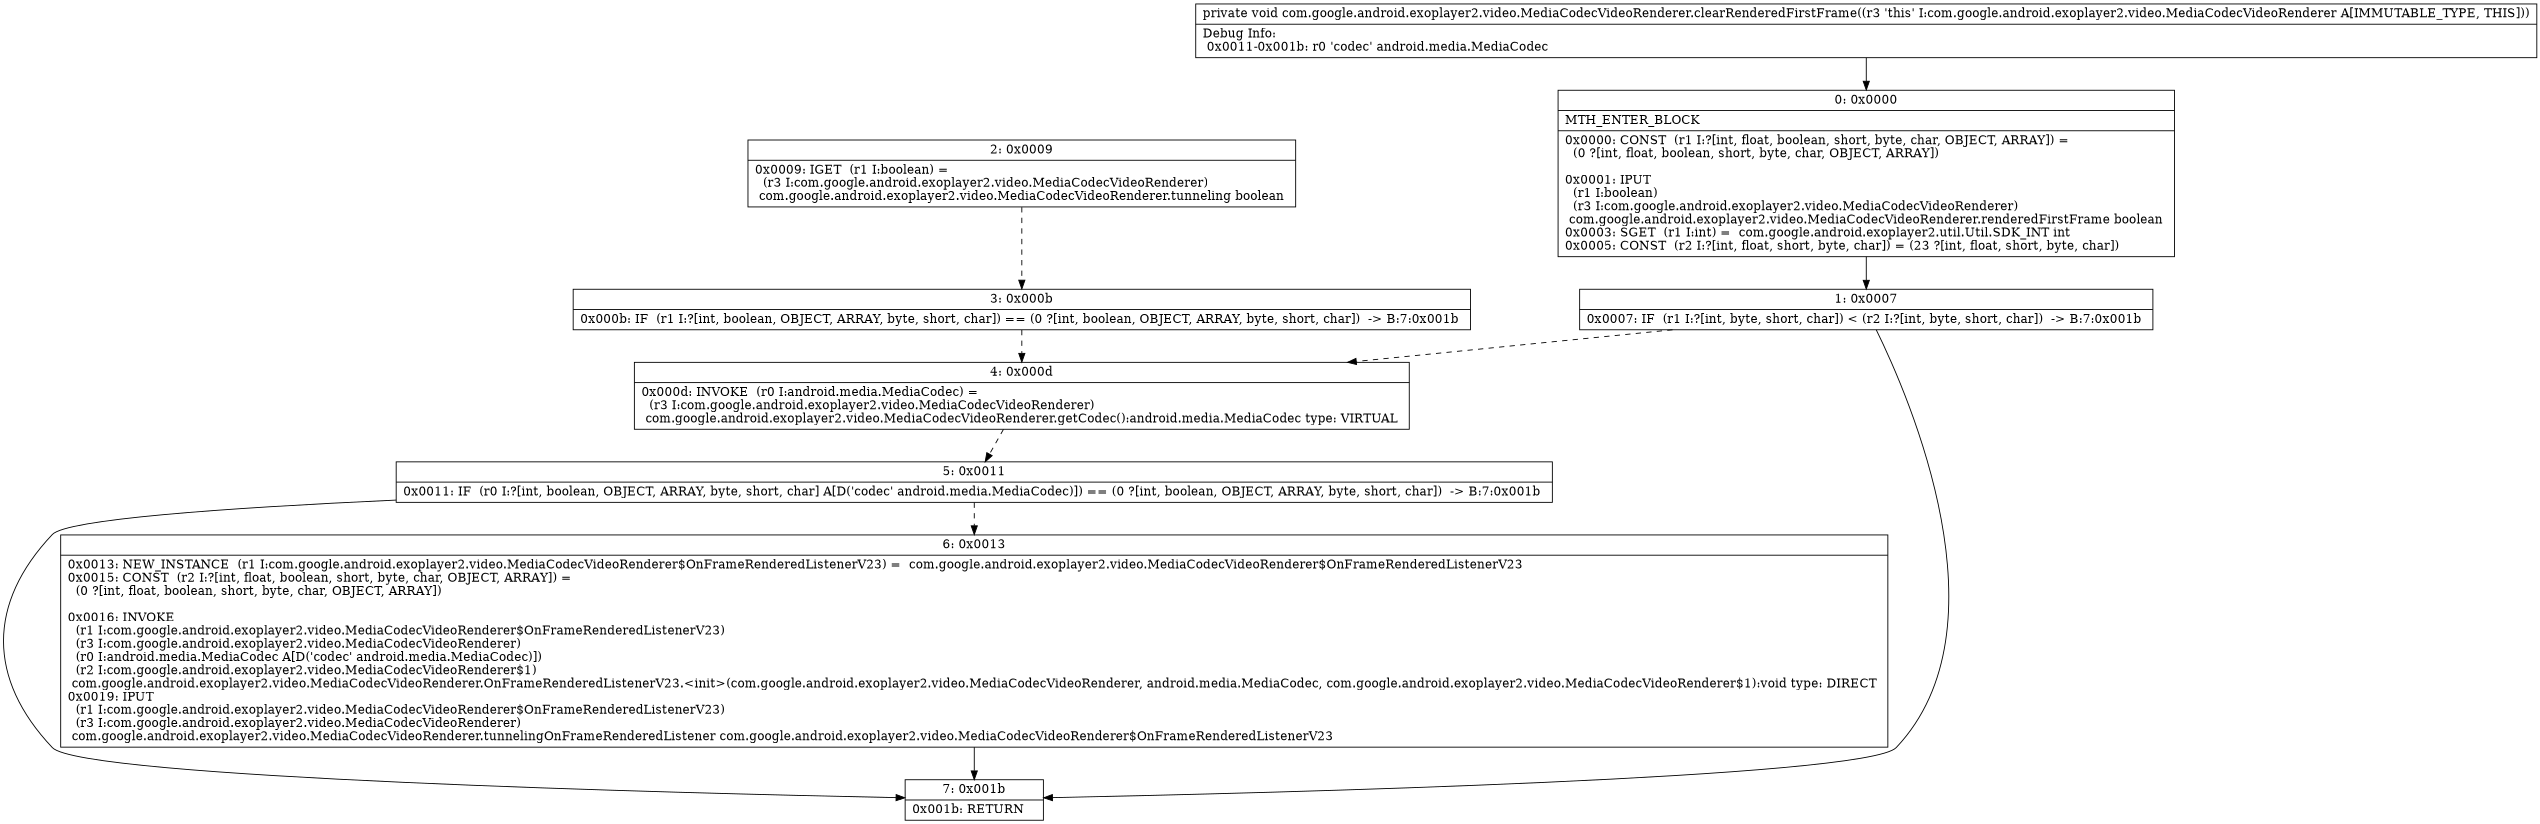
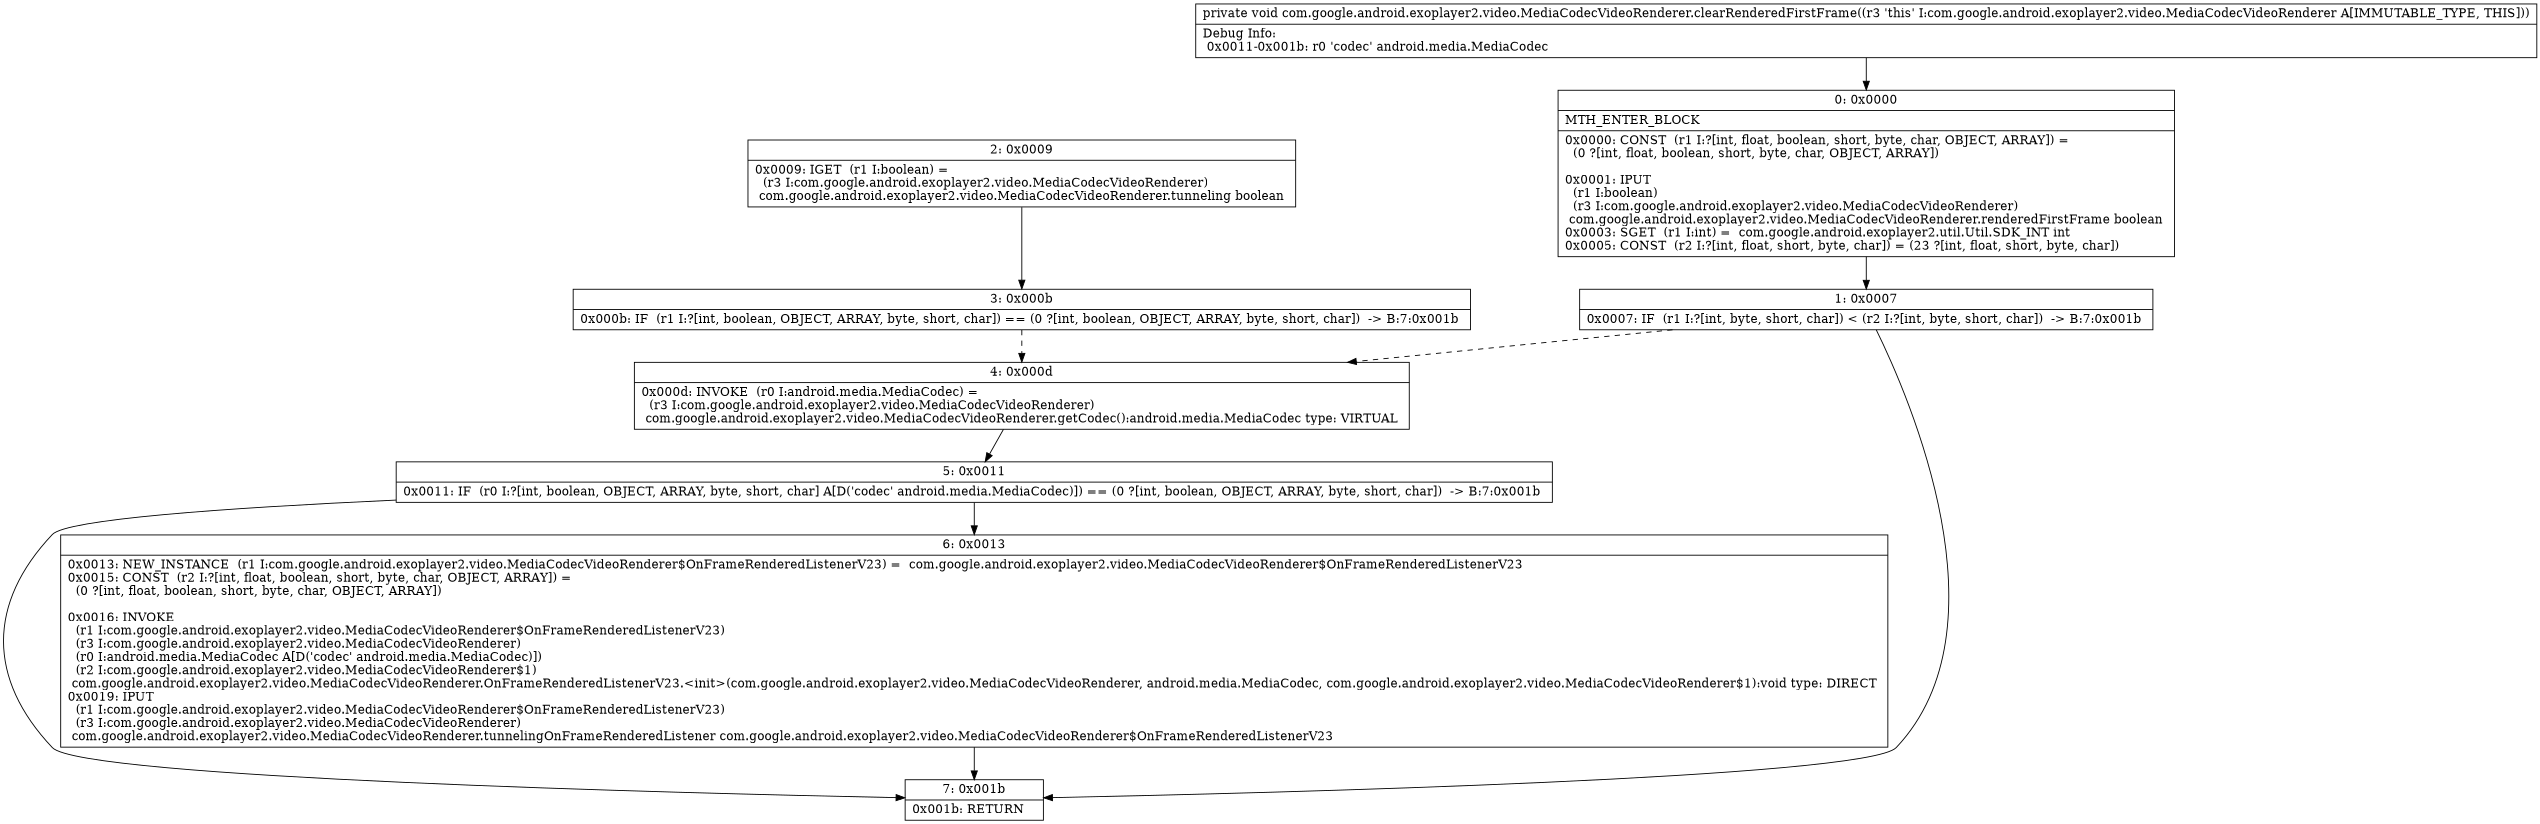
(1022, 244) -> (1022, 244)
(996, 442) -> (996, 442)
(974, 514) -> (974, 514)
